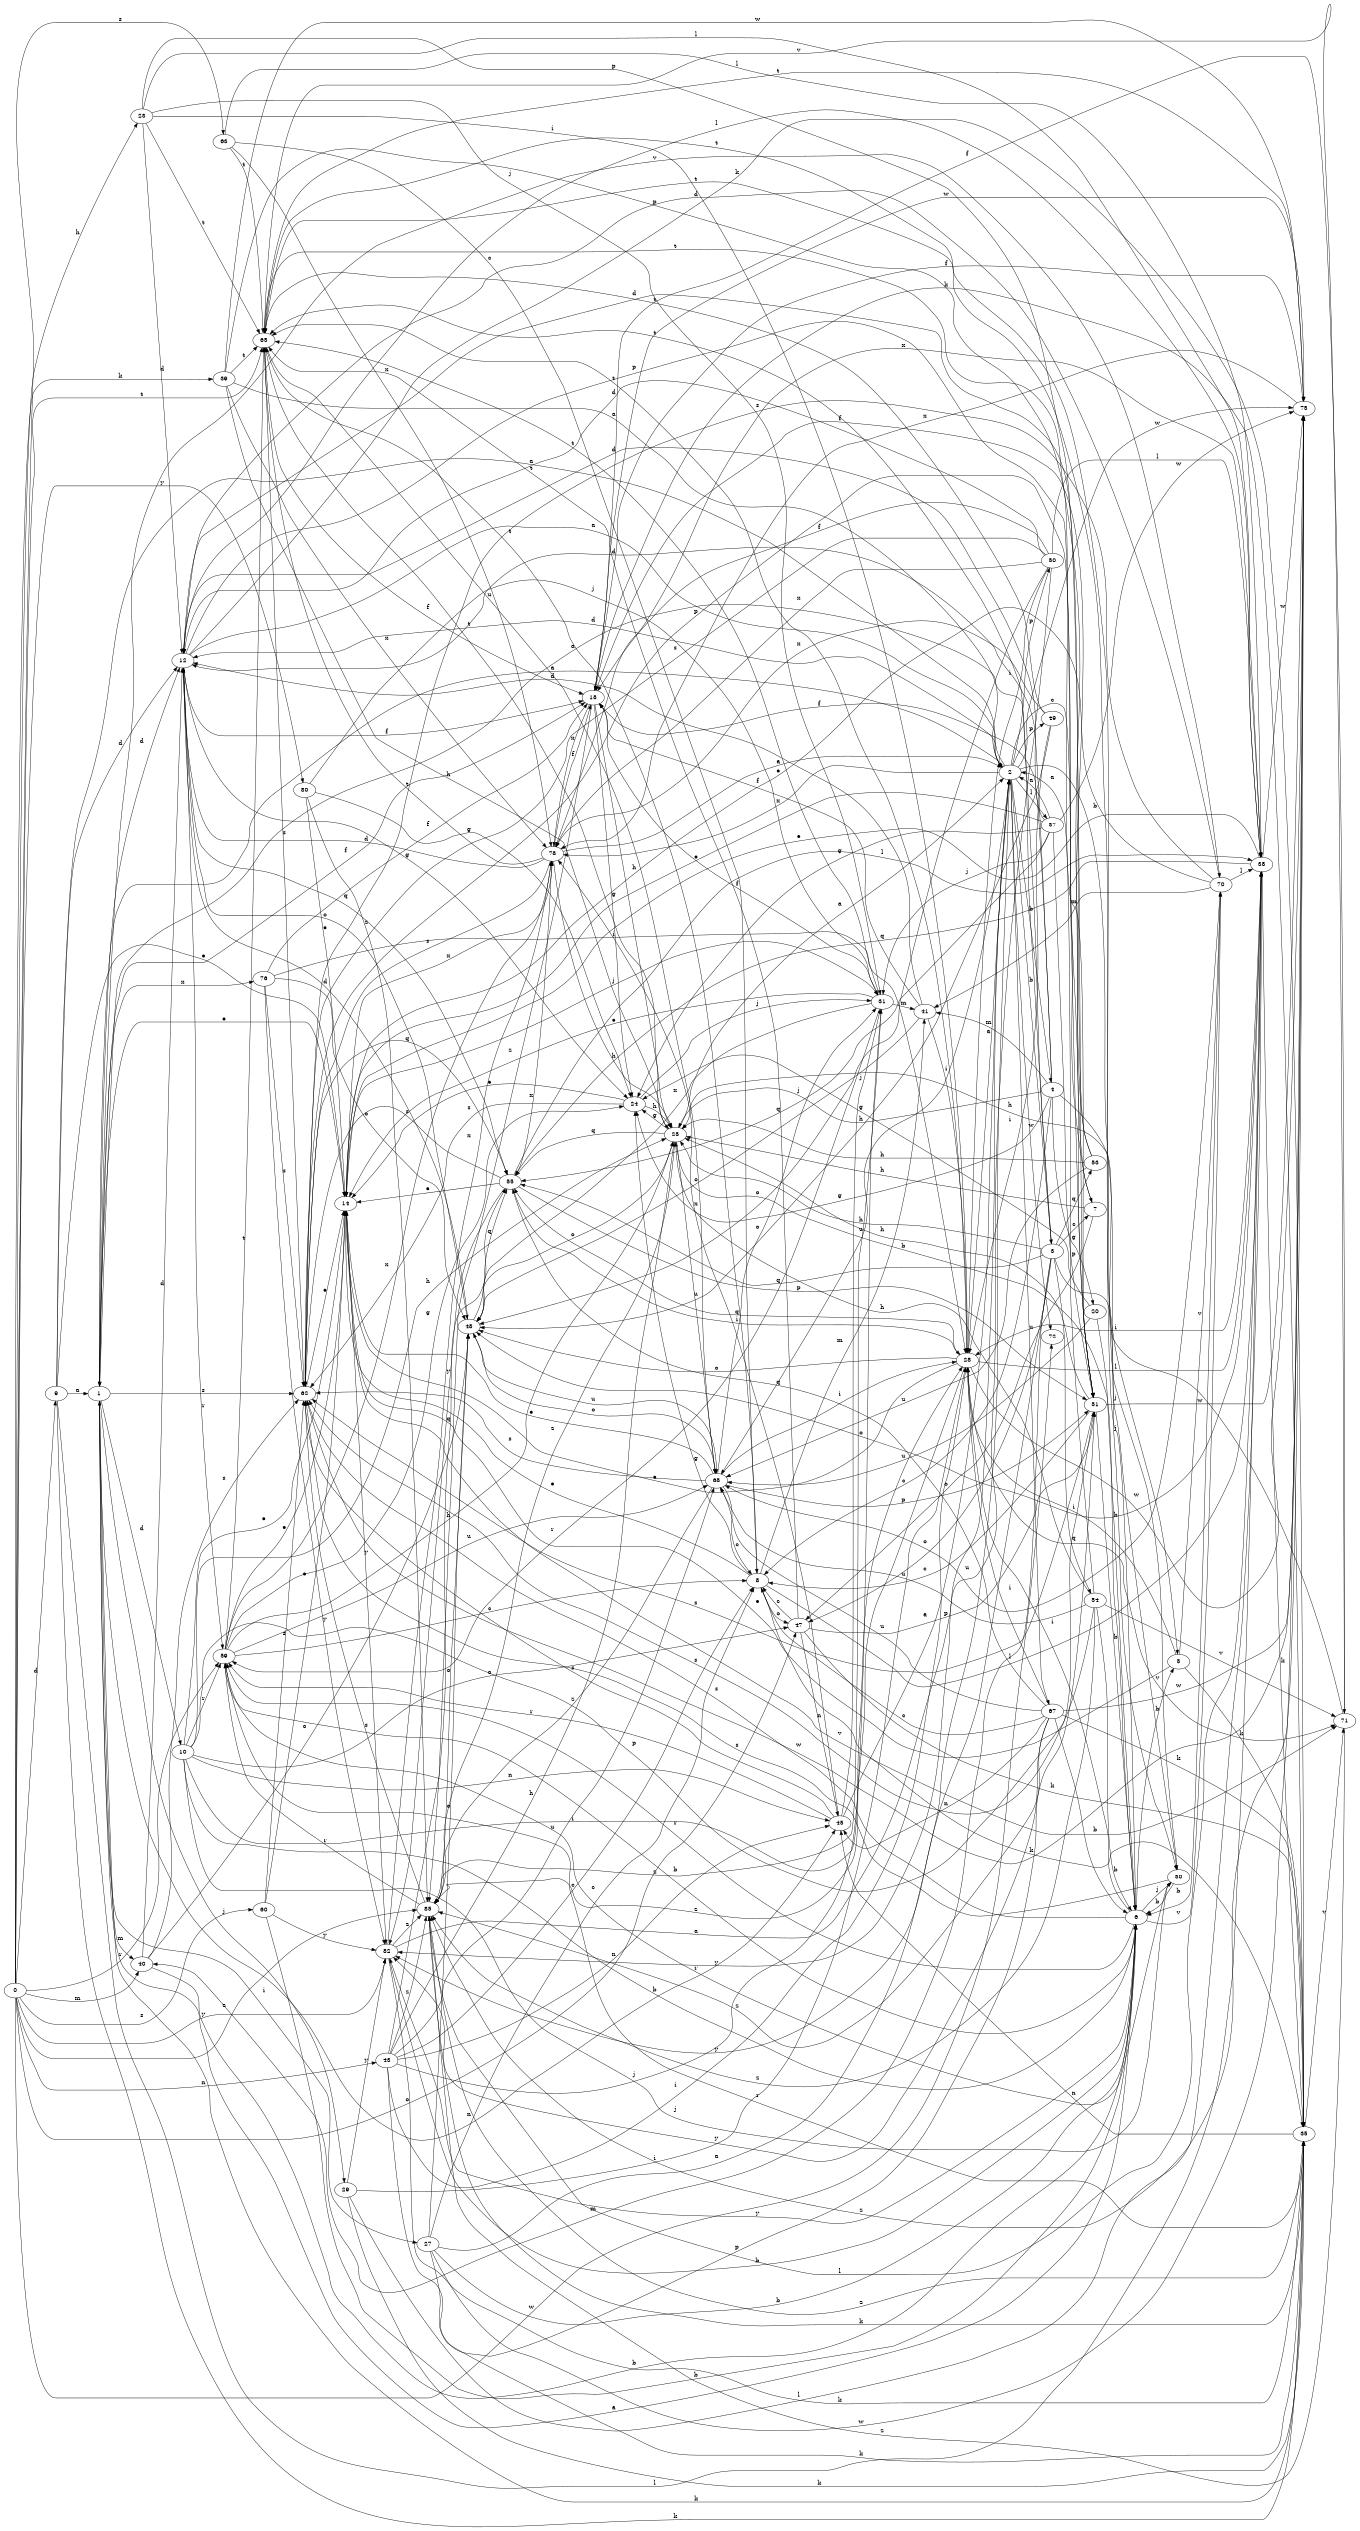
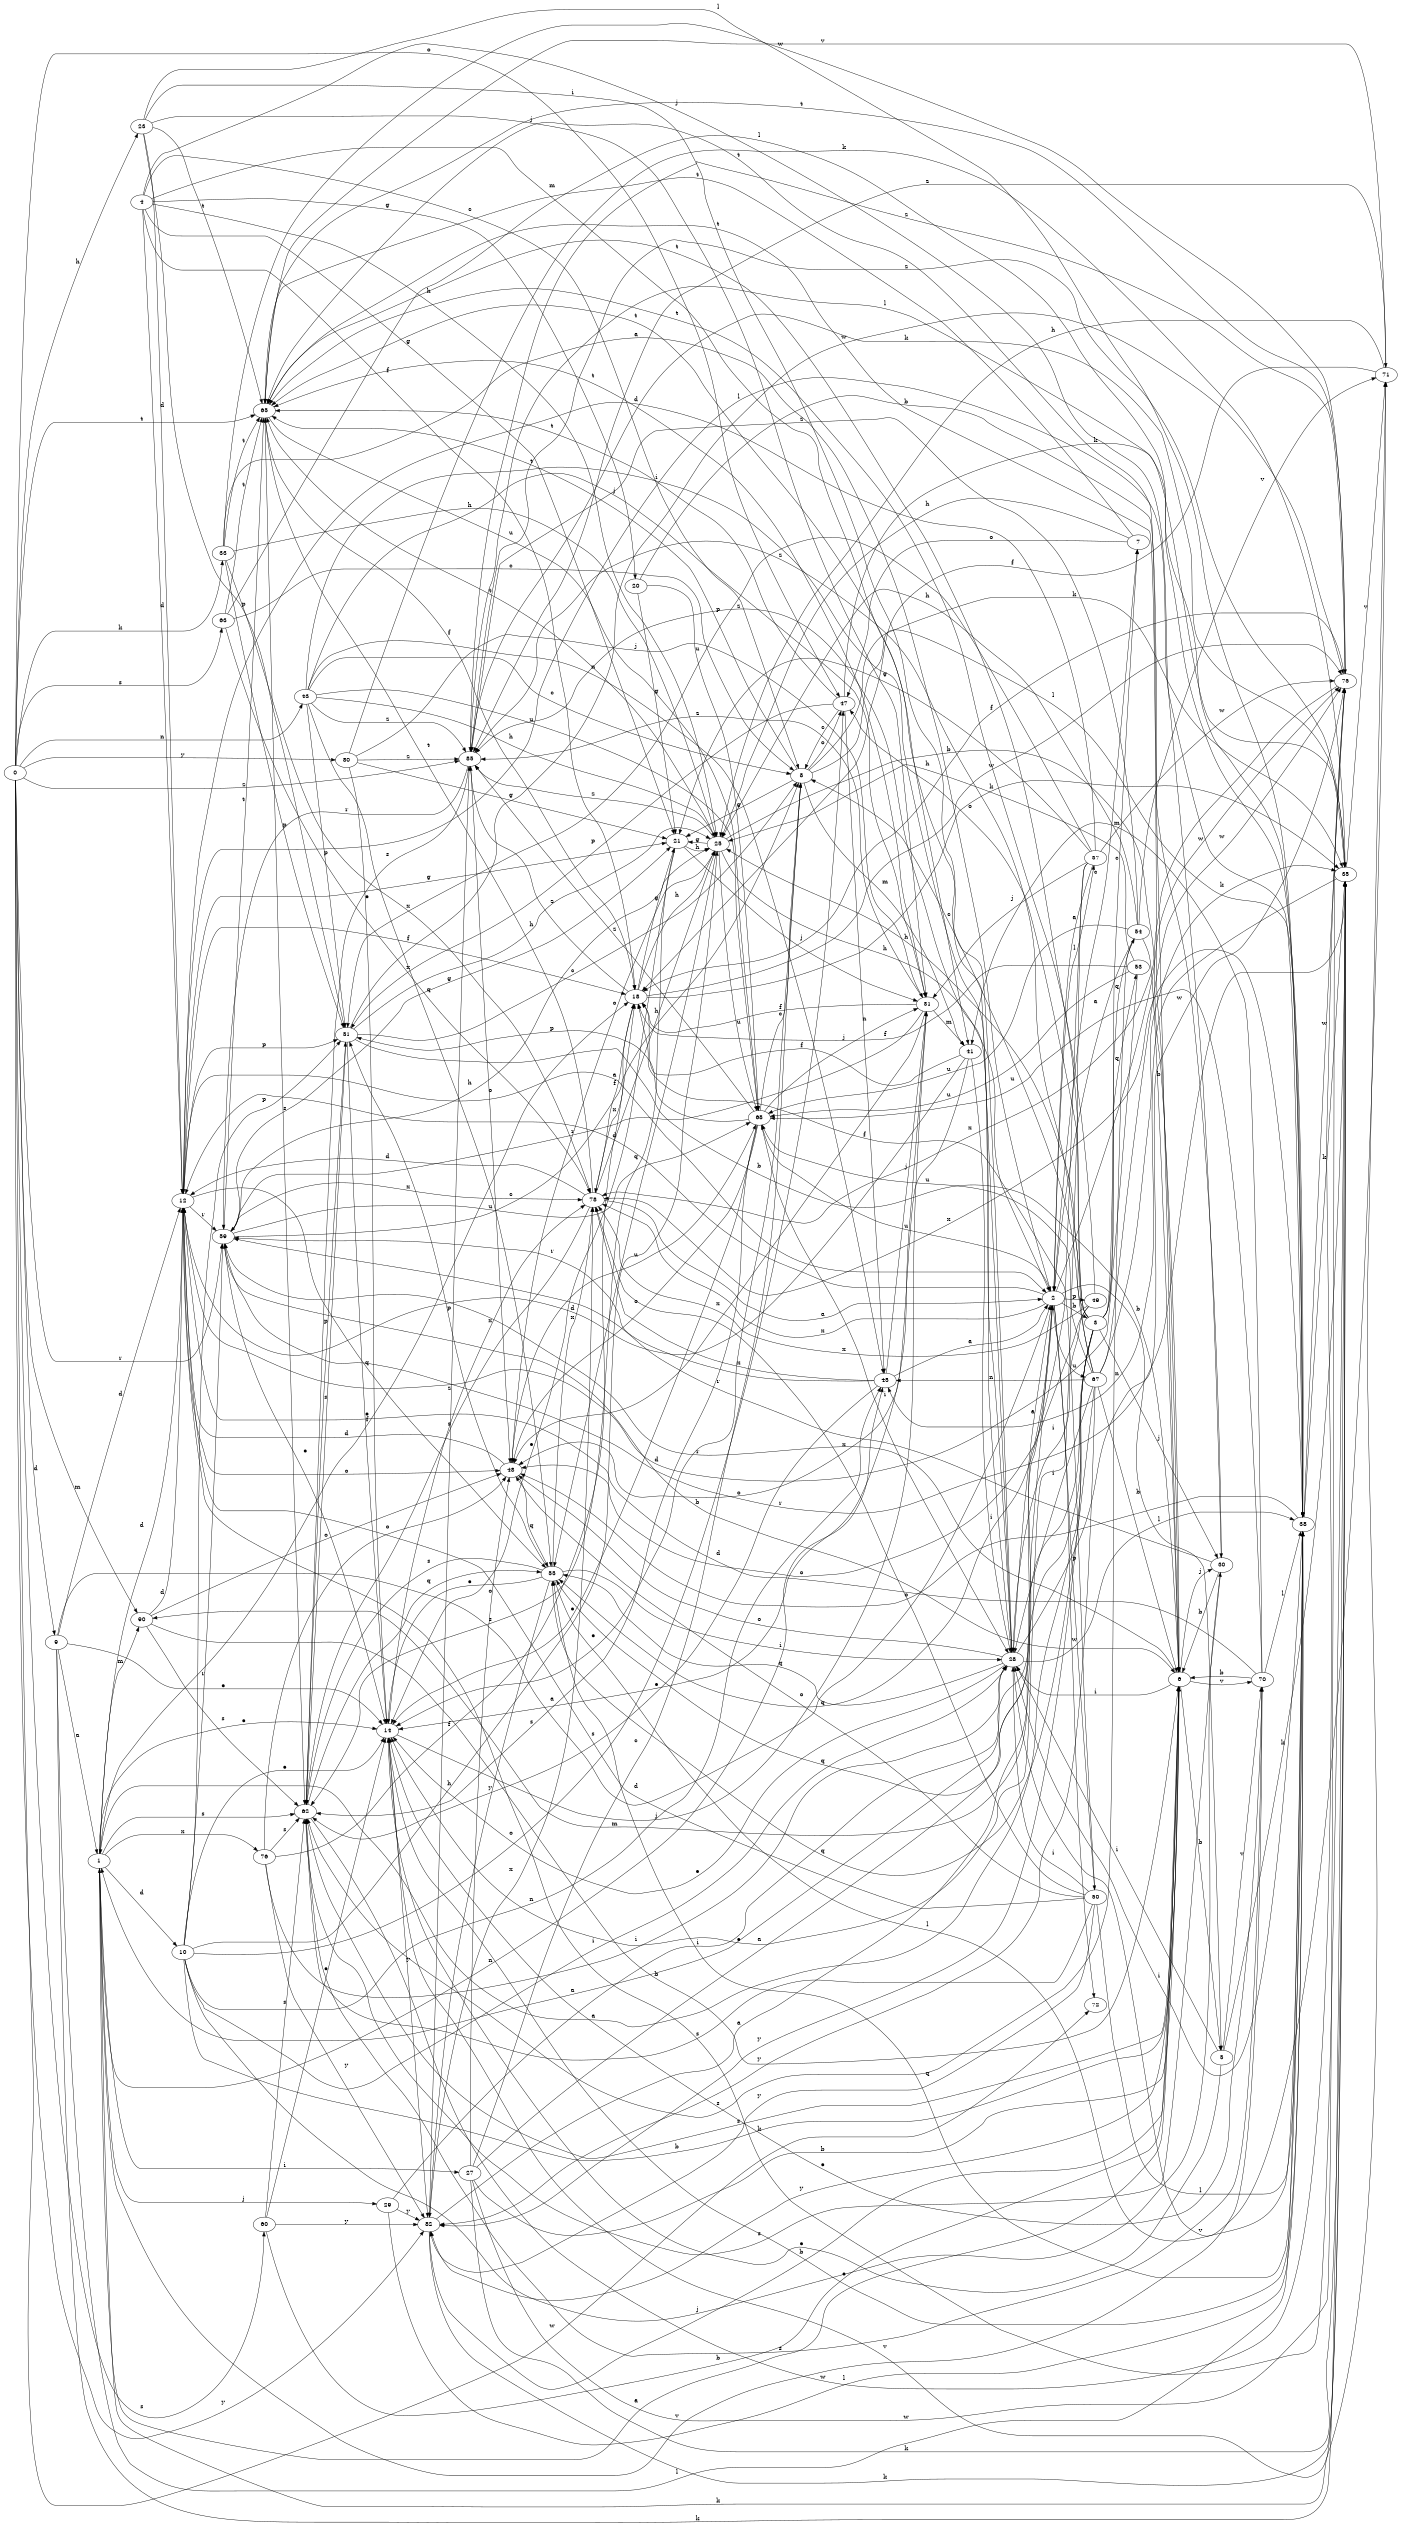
(224, 379) -> (223, 553)
(1025, 884) -> none
(840, 904) -> (885, 949)
(634, 1104) -> (677, 841)
(325, 1301) -> (363, 1381)
(142, 1964) -> (142, 1620)
(900, 2486) -> (890, 152)
